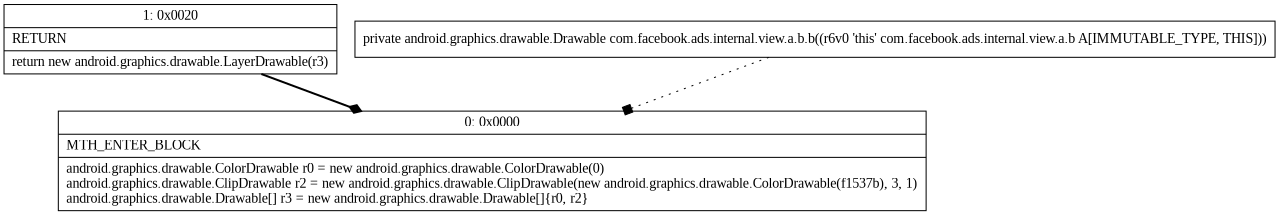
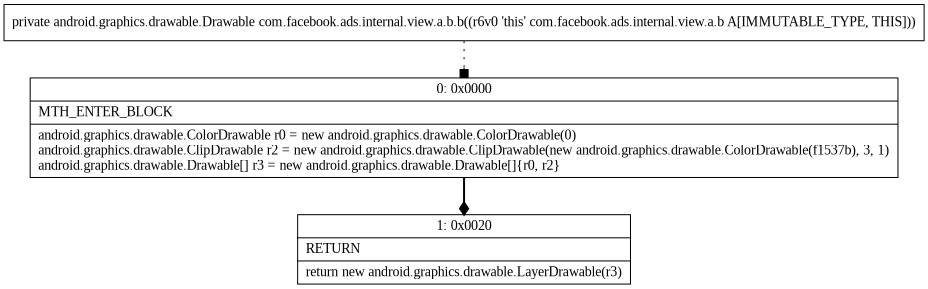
(305, 90) -> (464, 190)
